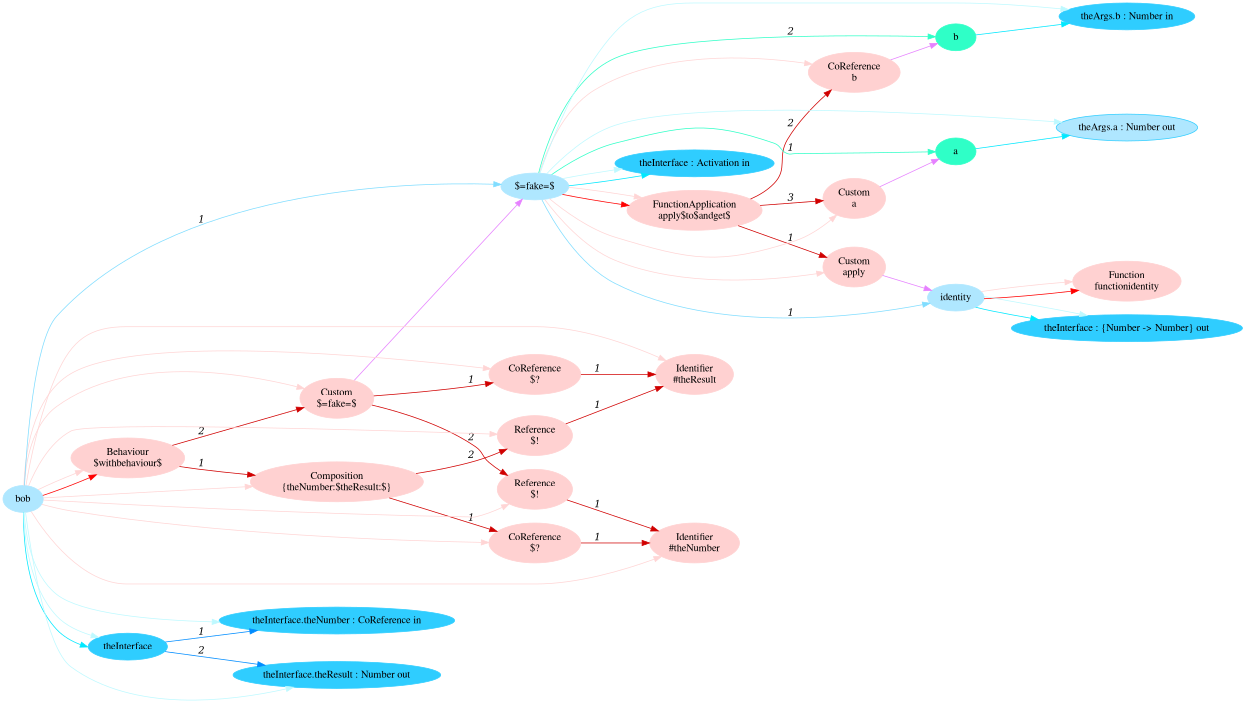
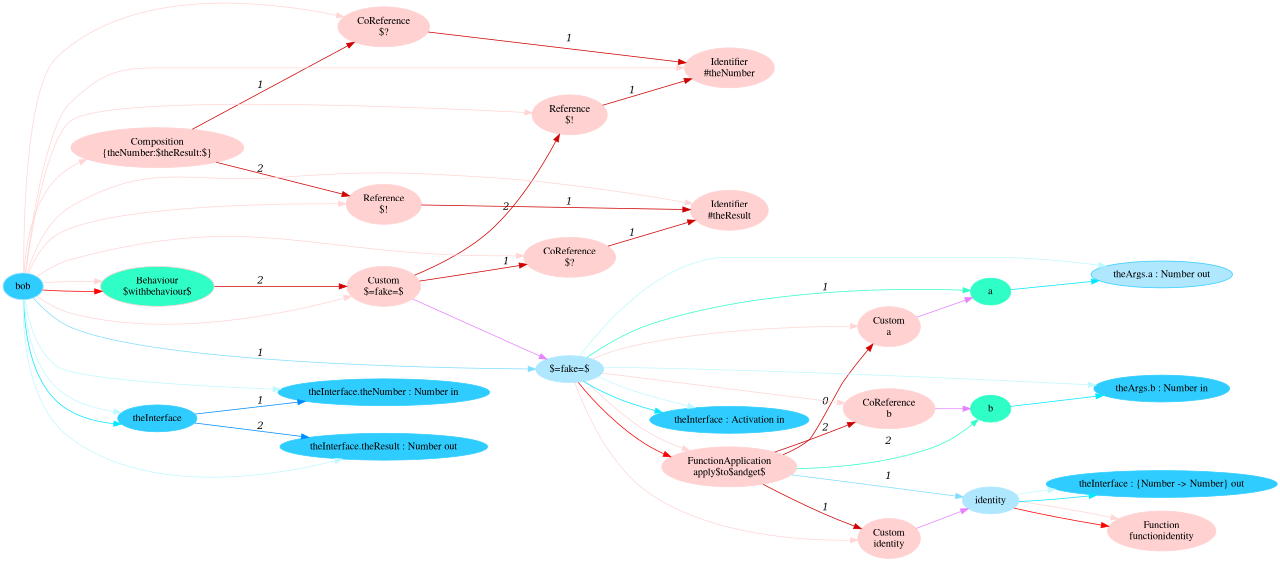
(700, 42) -> (888, 459)
(791, 198) -> (826, 402)
(854, 267) -> (889, 538)
(711, 312) -> (874, 485)
(128, 458) -> (157, 286)
(213, 471) -> none
(23, 499) -> (23, 286)
(337, 621) -> (384, 392)
